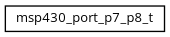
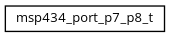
(85, 19) -> (85, 19)
